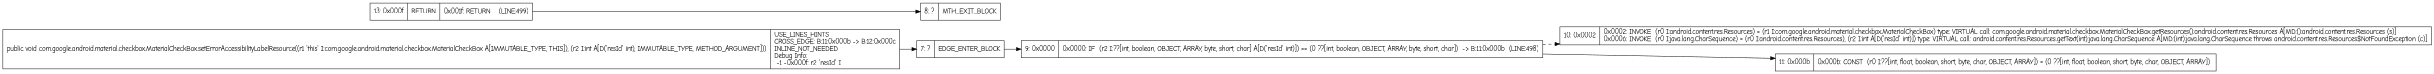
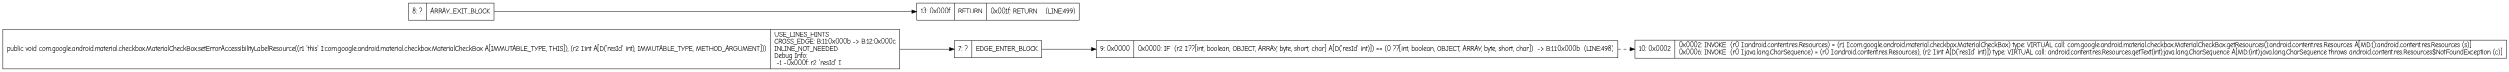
(969, 11) -> (460, 11)
(724, 12) -> (703, 12)
(1996, 62) -> none
